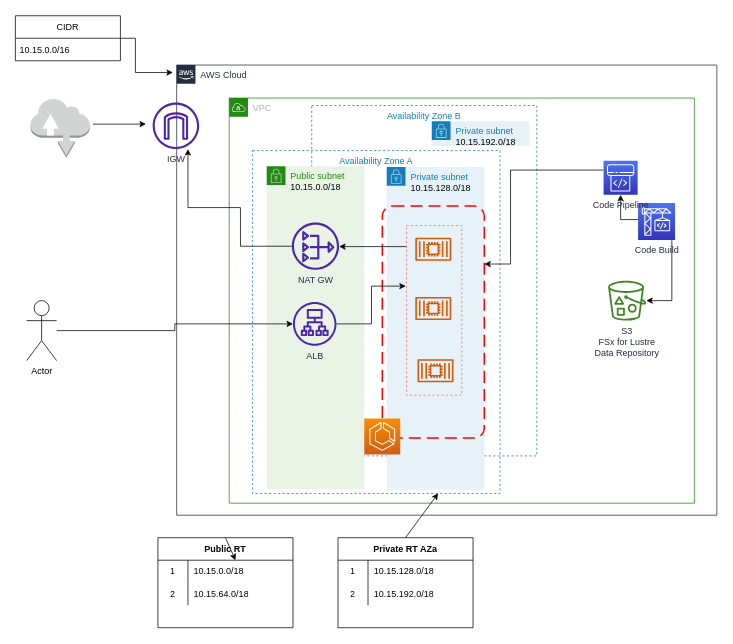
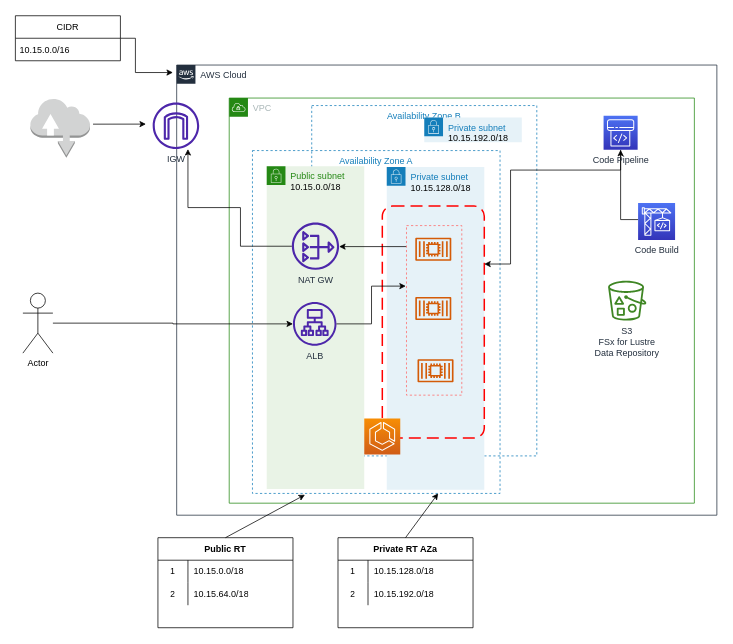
(480, 134) -> (473, 130)
(620, 178) -> (620, 133)
(662, 300) -> none
(42, 330) -> (38, 323)
(229, 546) -> (245, 527)
